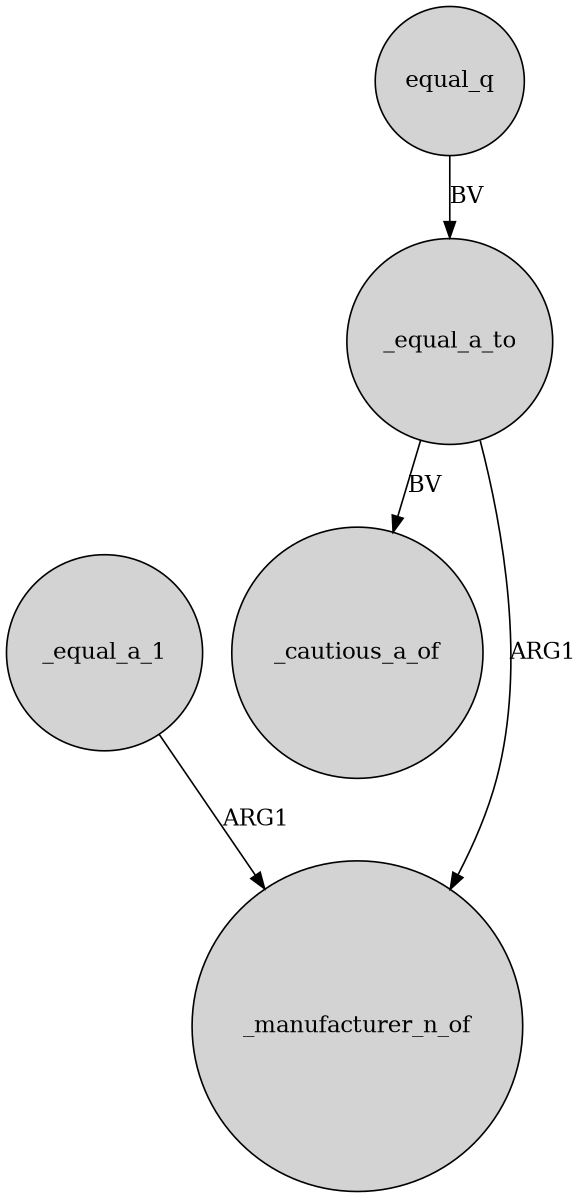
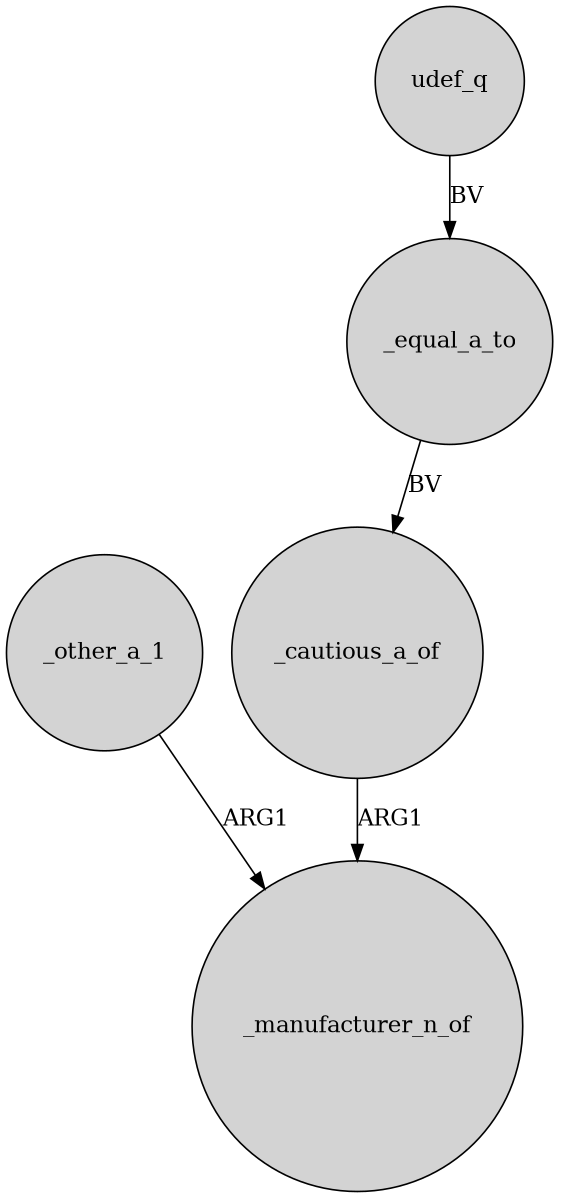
(450, 81) -> (450, 81)
(105, 653) -> (105, 653)
(511, 661) -> (357, 811)
